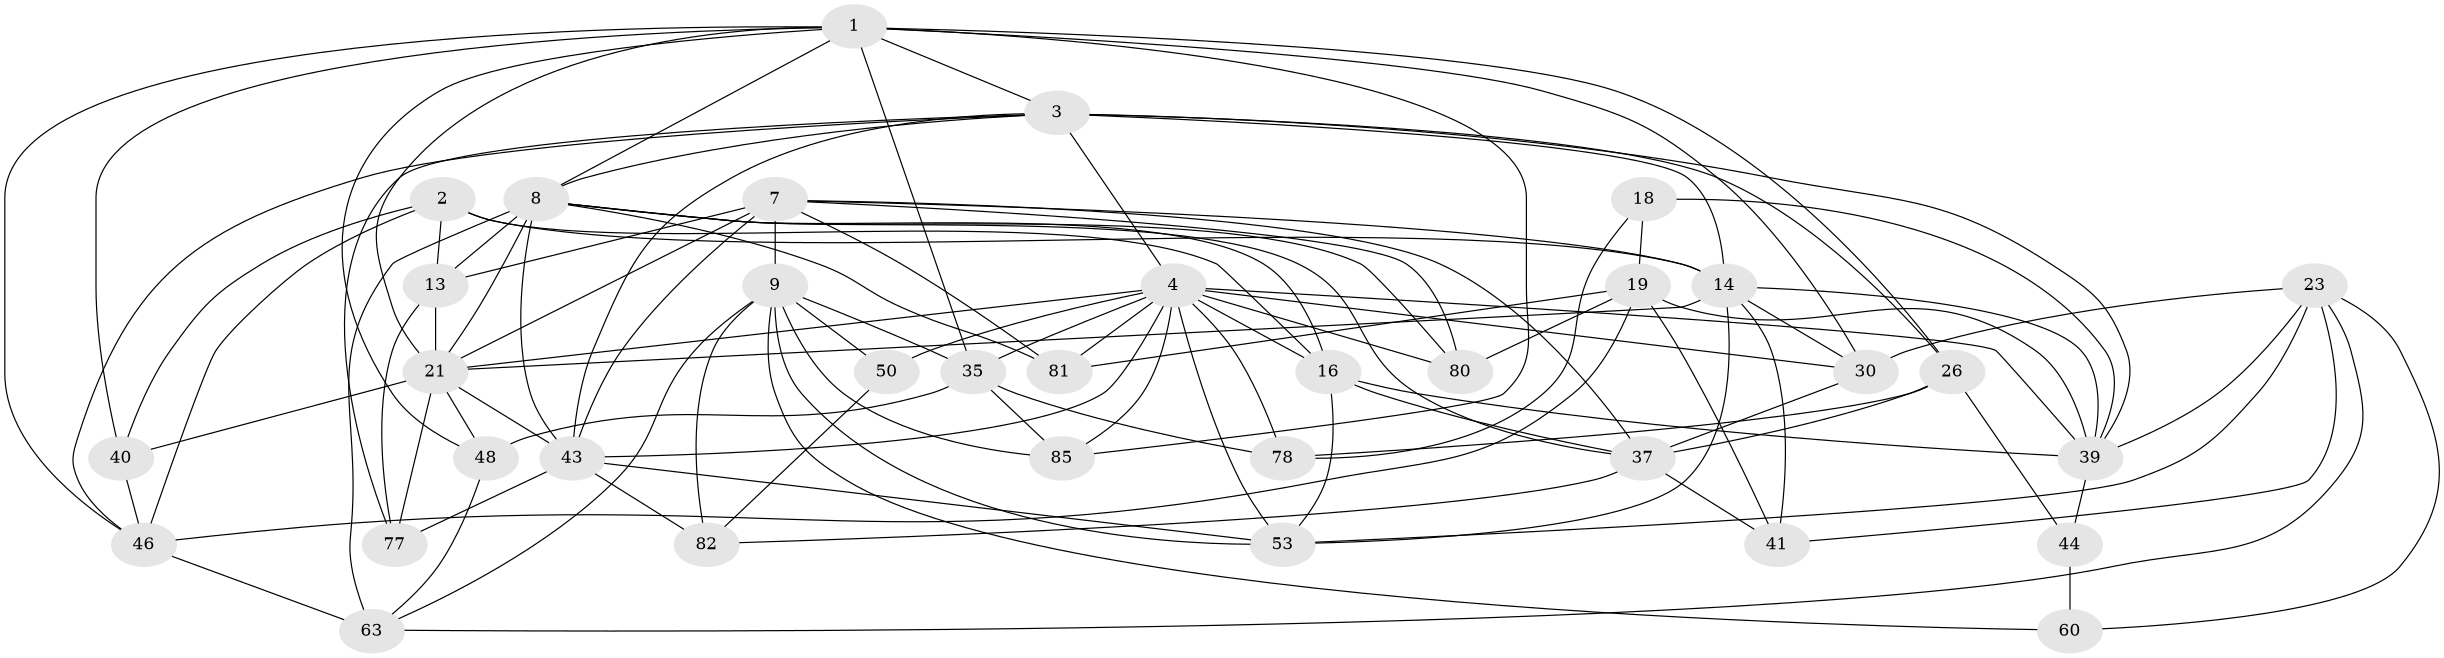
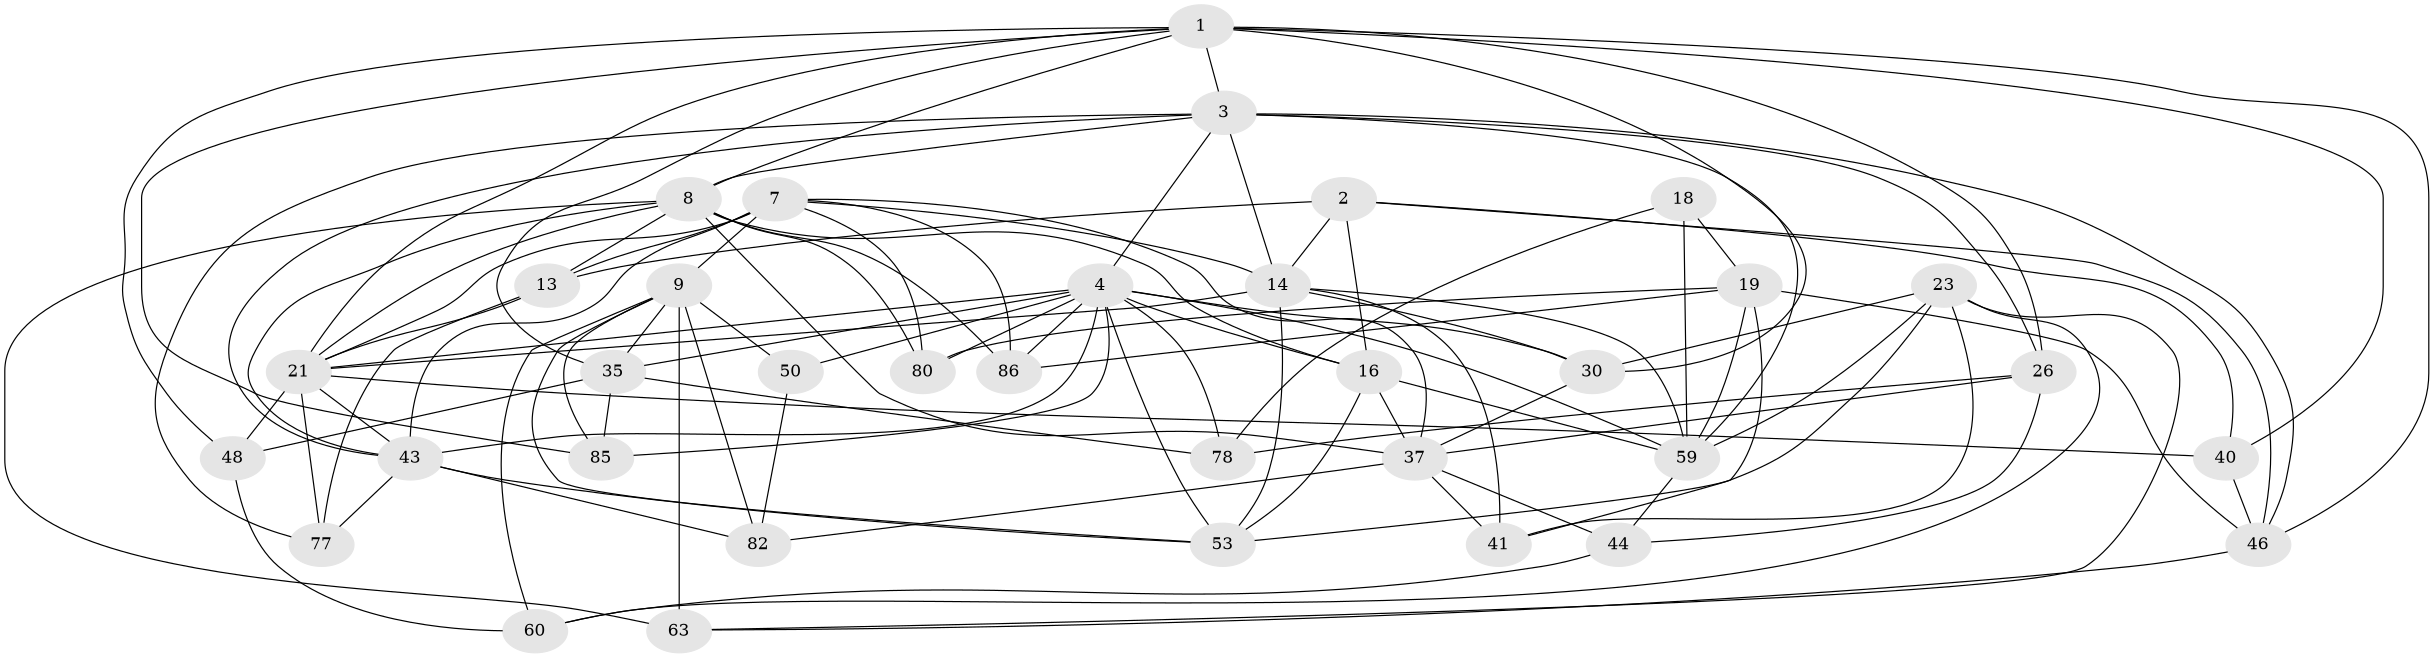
(1060, 372) -> (1009, 372)
(2090, 458) -> (1687, 458)
none -> (1517, 502)
(446, 554) -> (338, 602)
